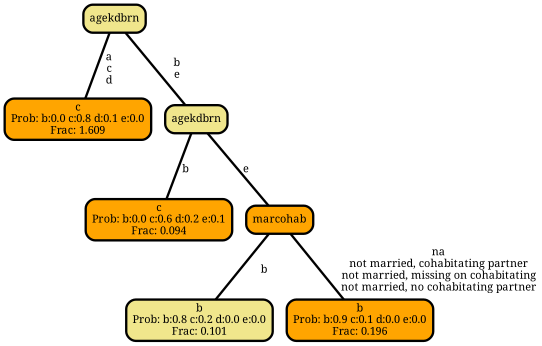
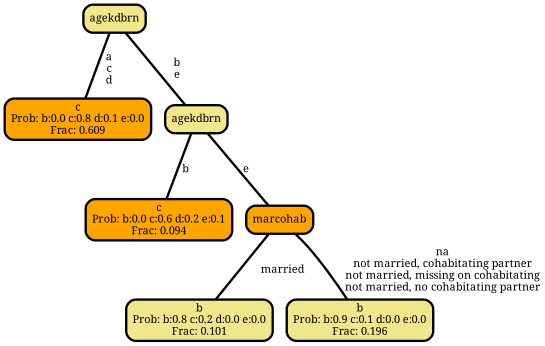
(78, 119) -> (78, 119)
(263, 270) -> (281, 270)
(360, 320) -> (360, 320)
